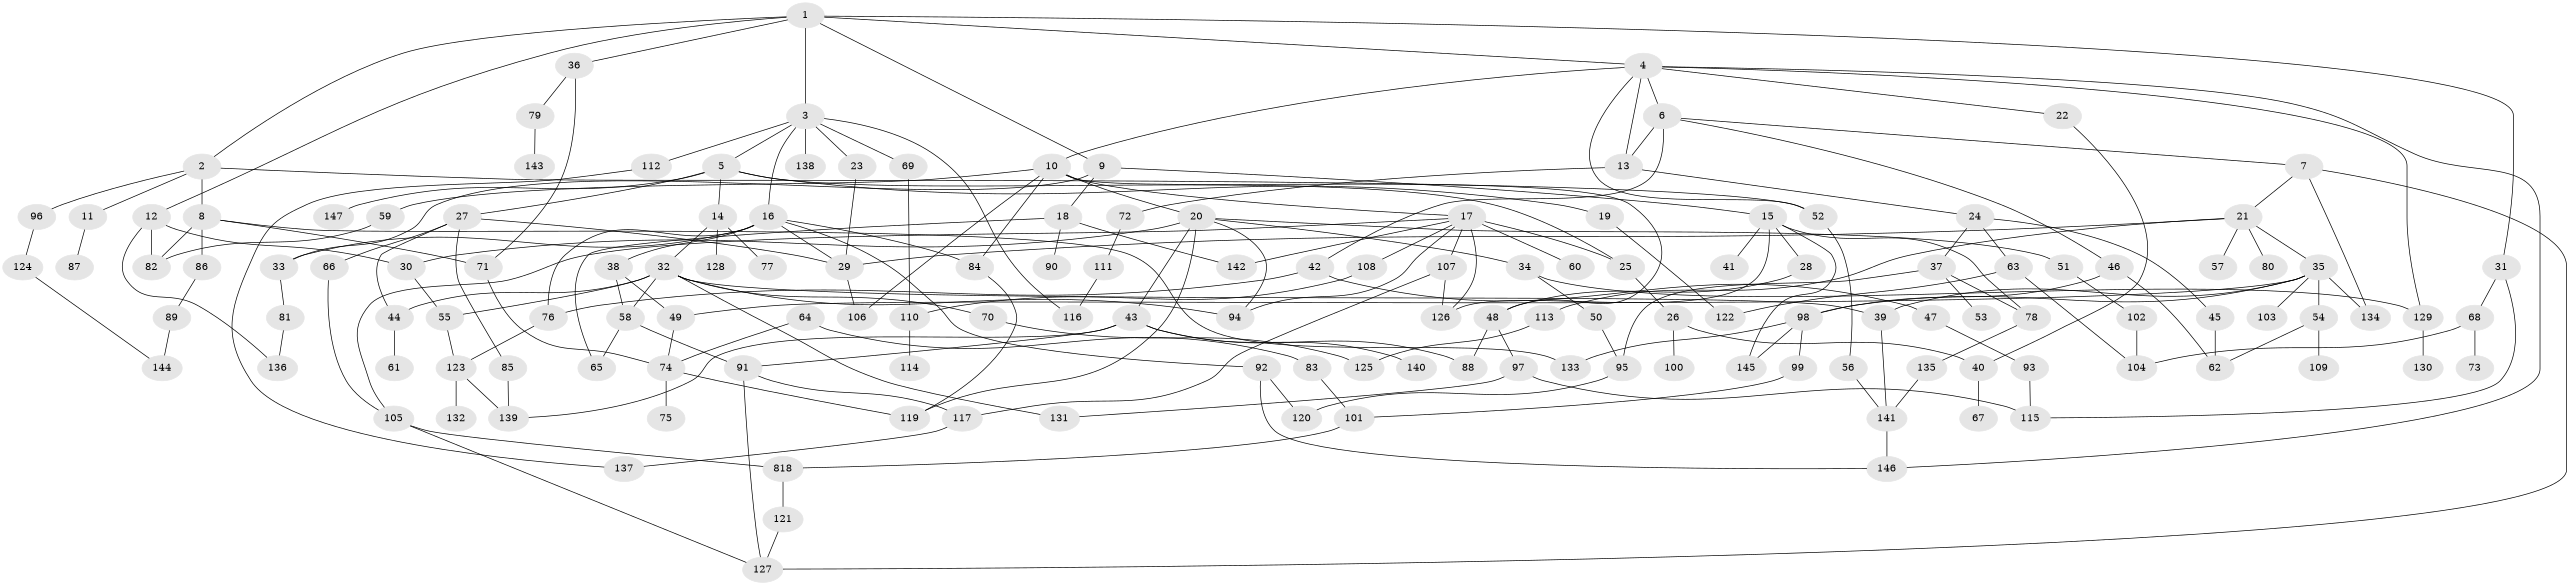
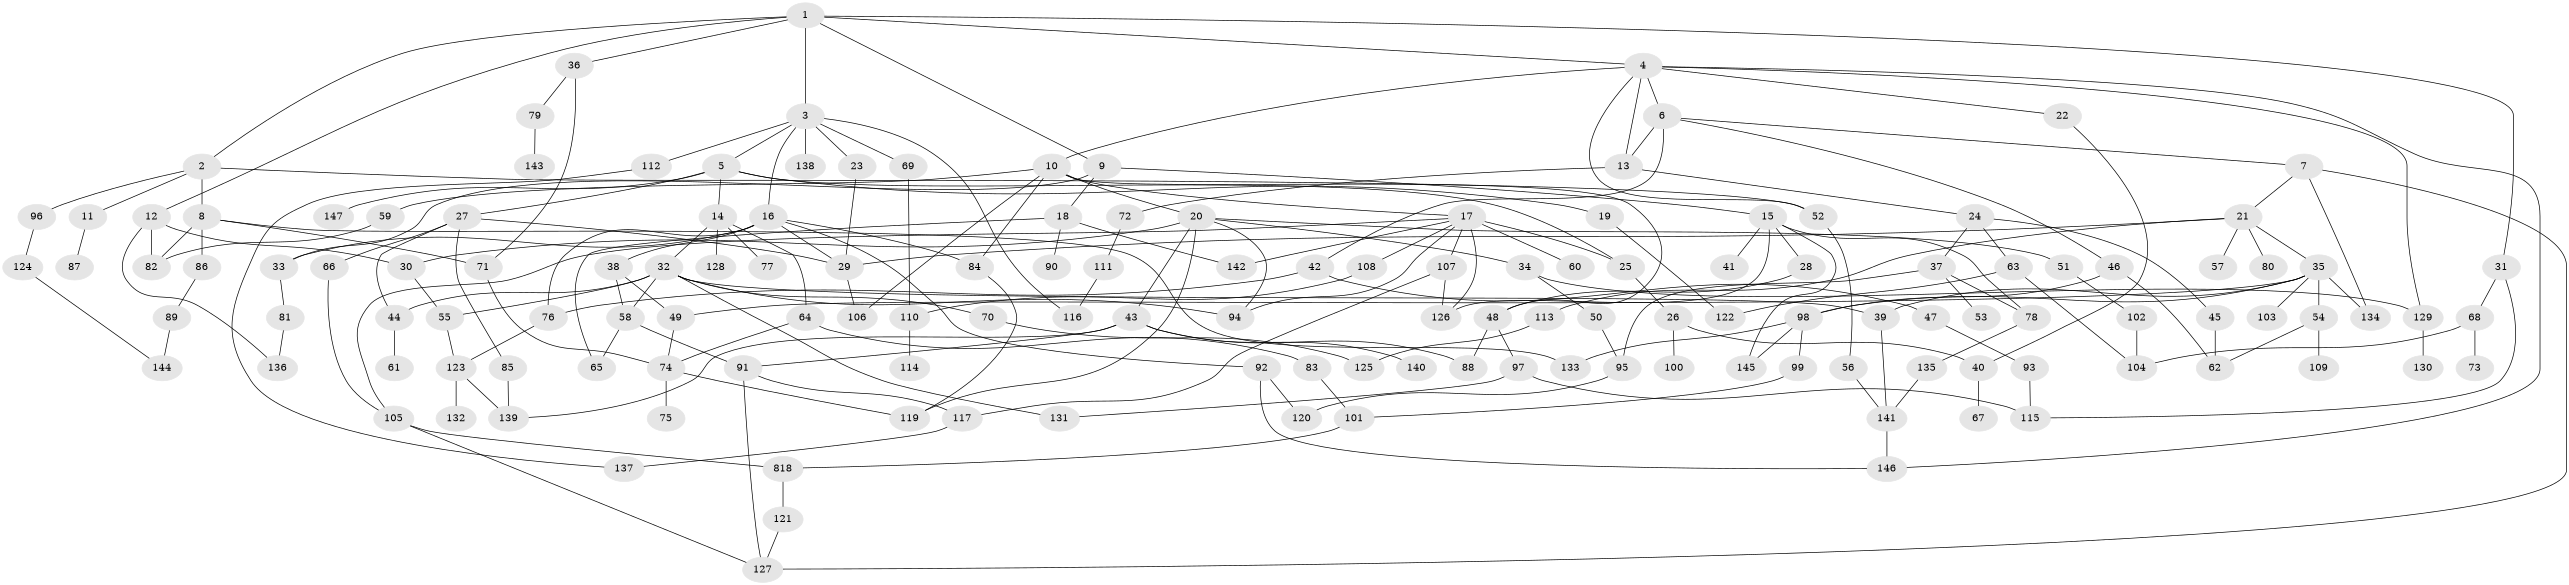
none -> (781, 249)
